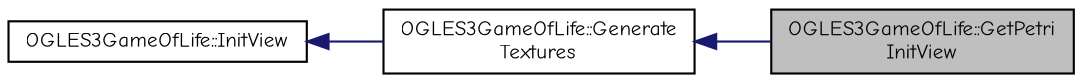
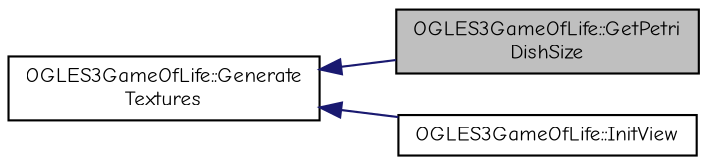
(356, 42) -> (370, 114)
(923, 42) -> (548, 42)
